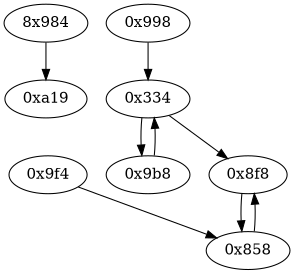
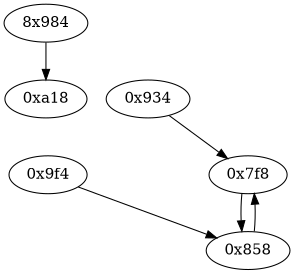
(148, 23) -> none
(46, 99) -> (46, 99)
(148, 99) -> (148, 99)
(148, 175) -> none
(248, 175) -> (248, 175)
